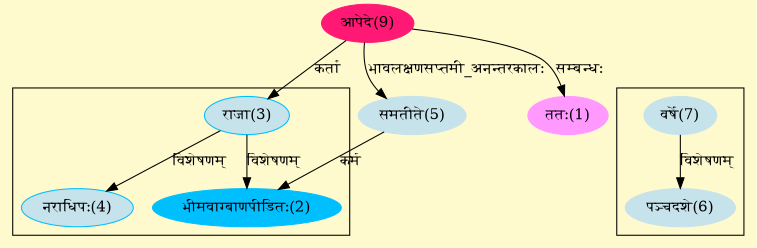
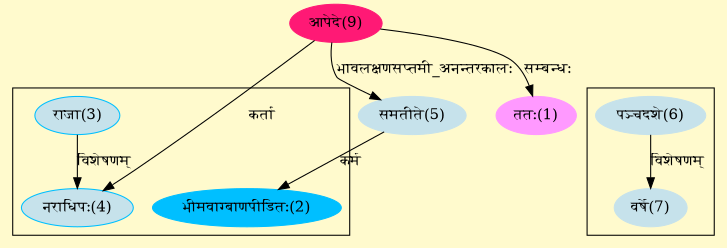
(311, 66) -> (215, 114)
(247, 156) -> none
(680, 156) -> (651, 156)
